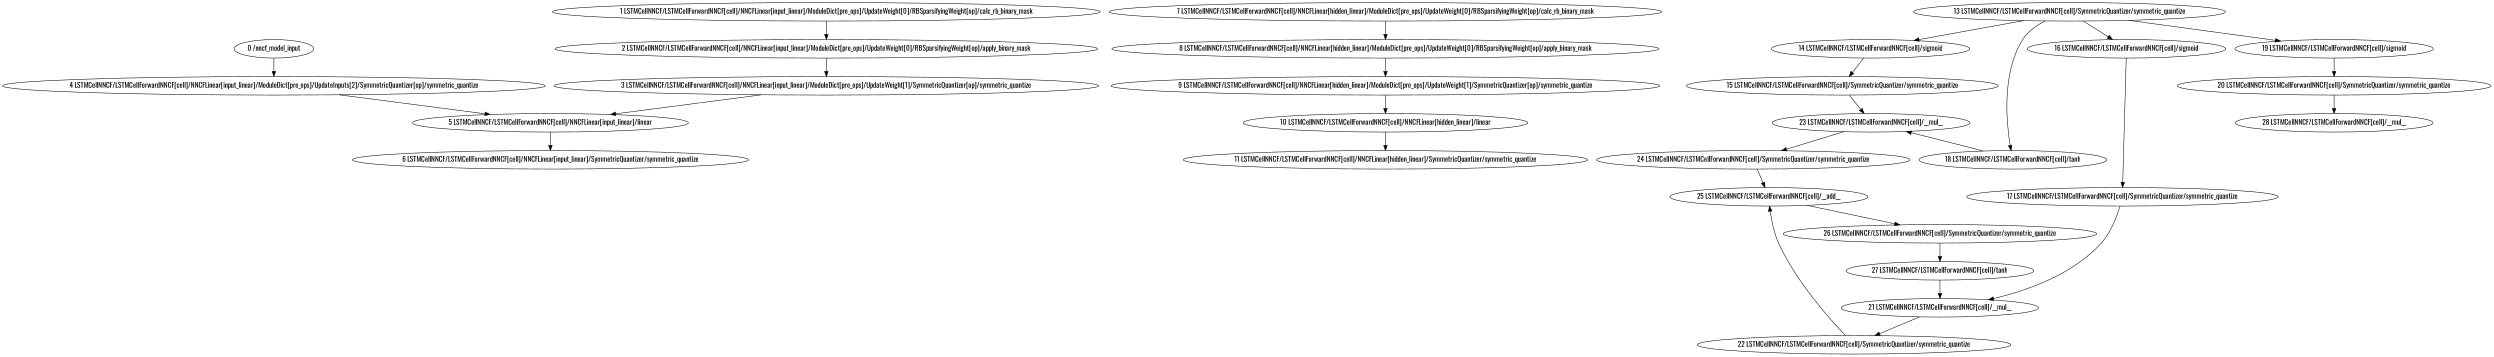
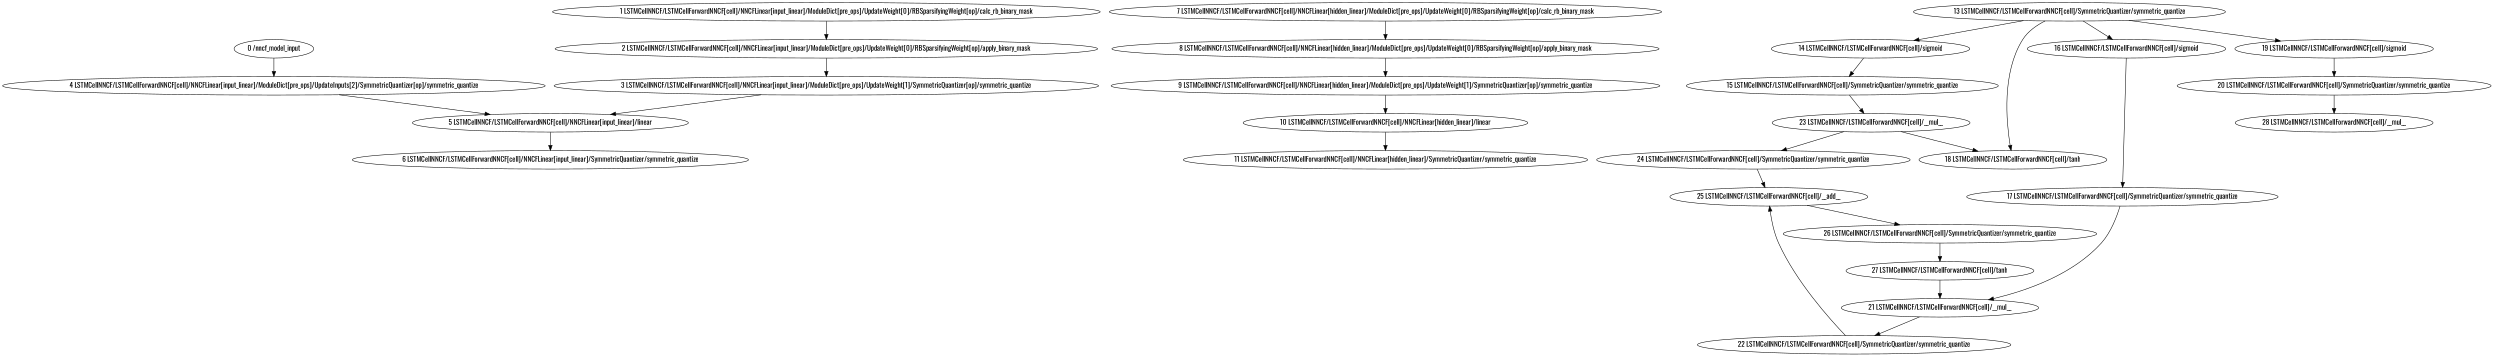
(1947, 142) -> (1937, 141)
